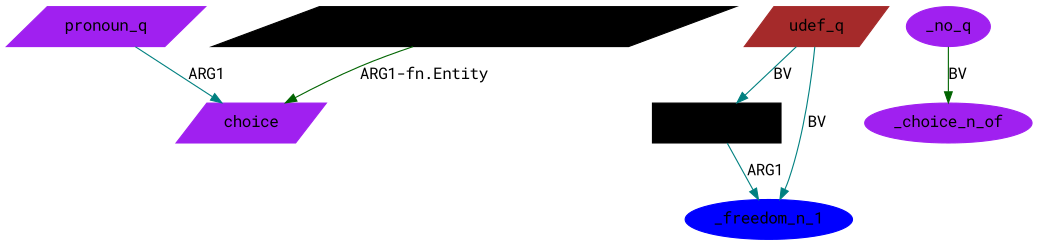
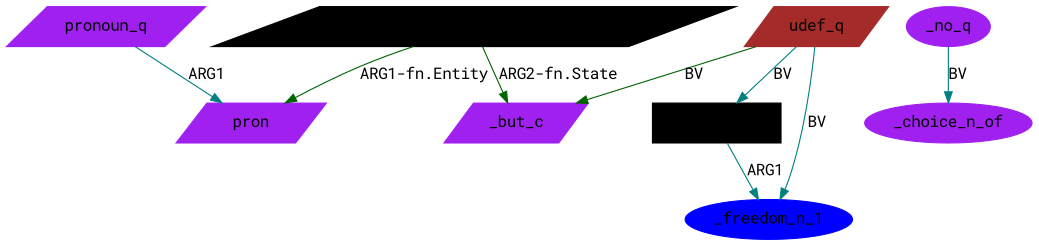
(948, 69) -> (948, 69)
(251, 123) -> (251, 123)
none -> (516, 123)
